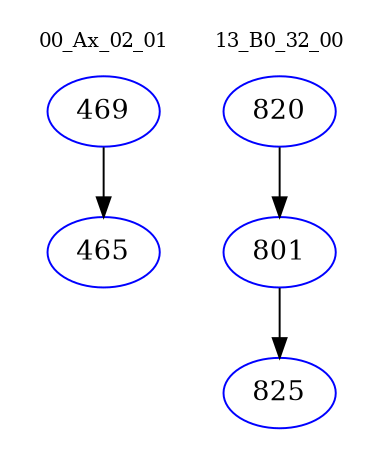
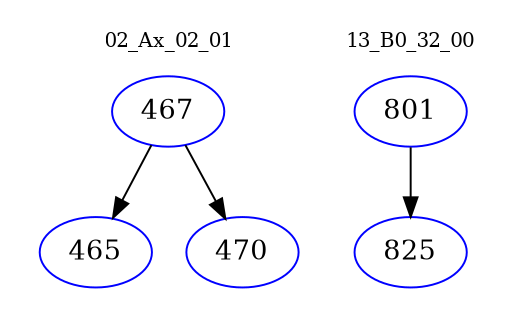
(104, 42) -> (169, 42)
(104, 111) -> (168, 111)
(280, 111) -> none
none -> (242, 252)
